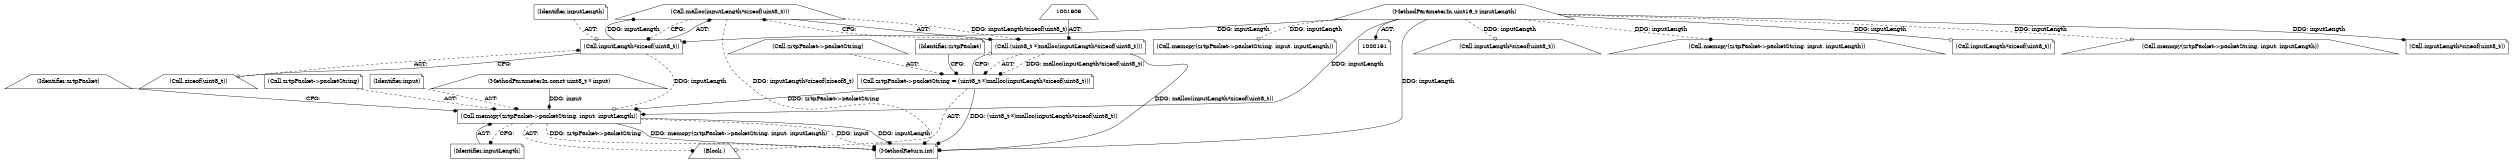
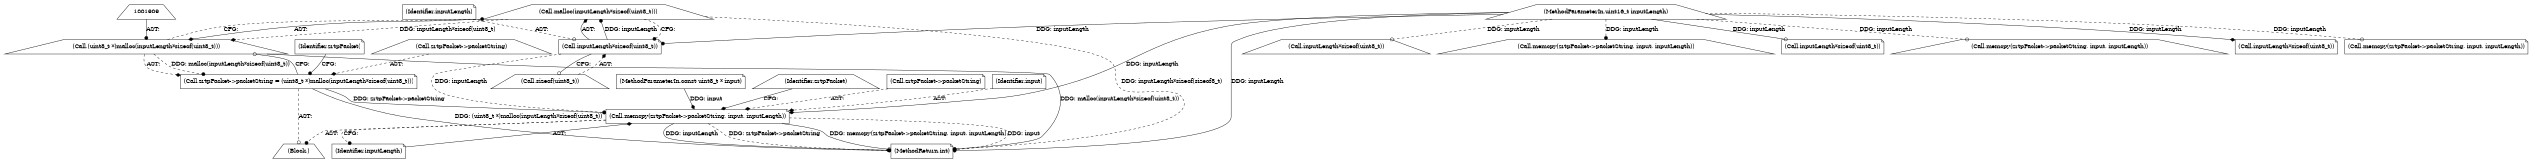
(851, 33) -> (323, 21)
(1069, 47) -> (146, 47)
(1375, 47) -> none
(549, 82) -> (681, 82)
